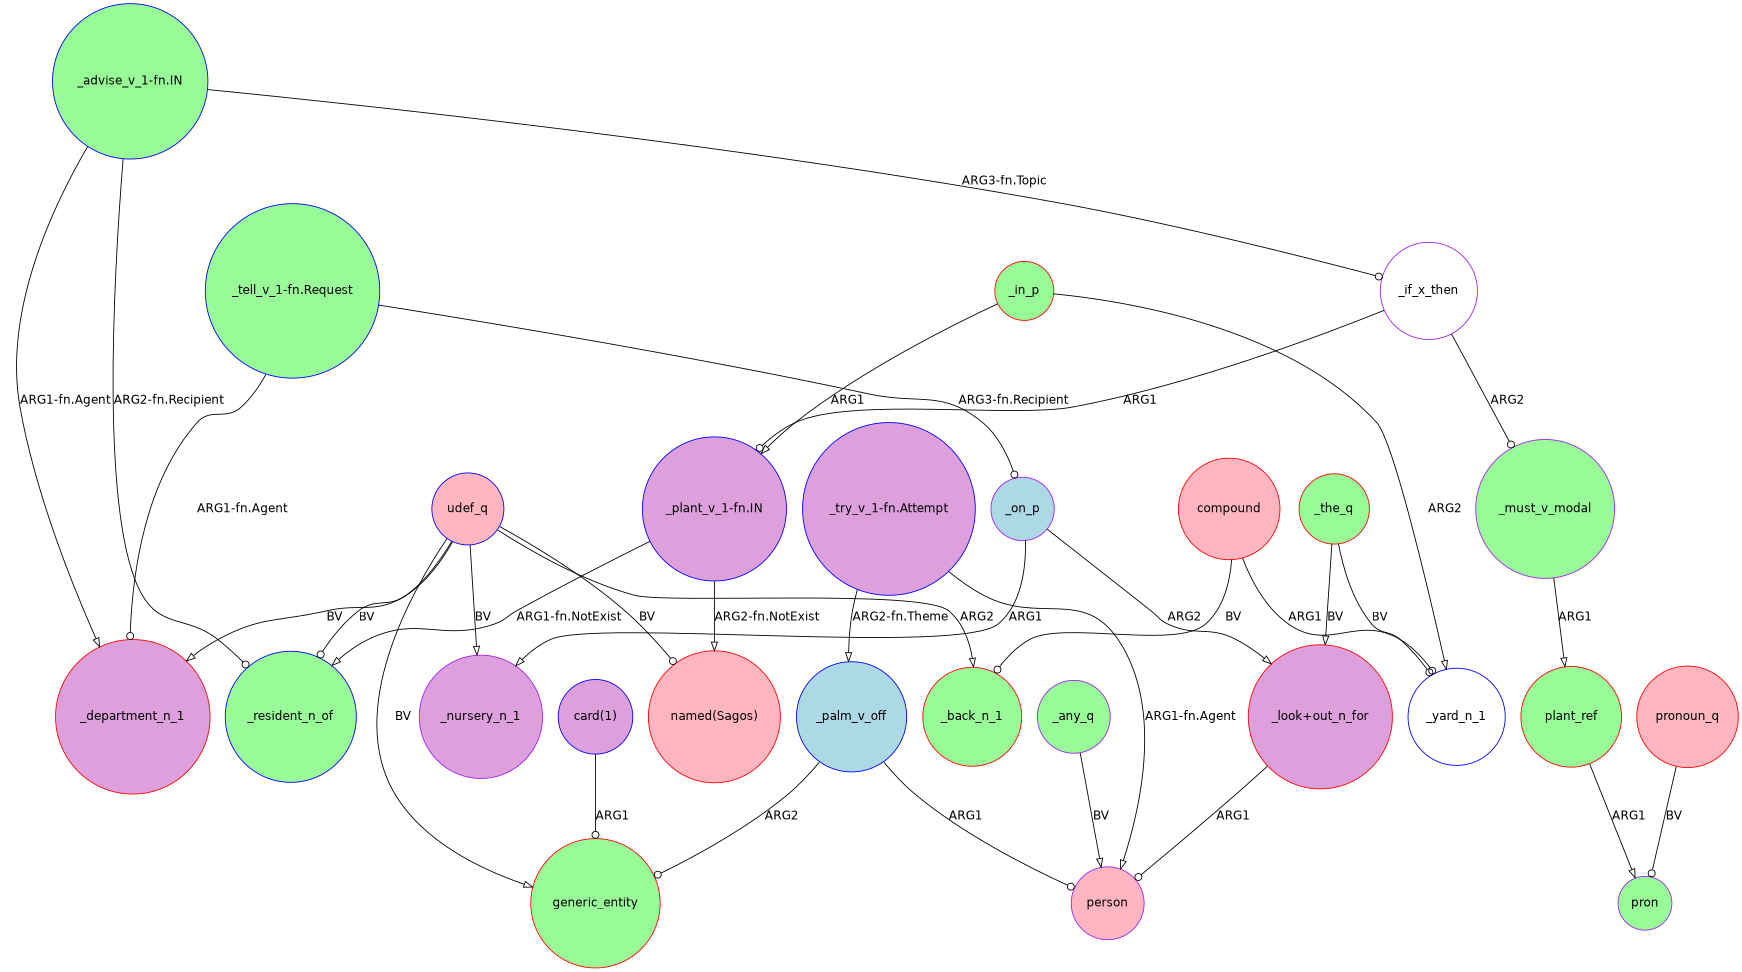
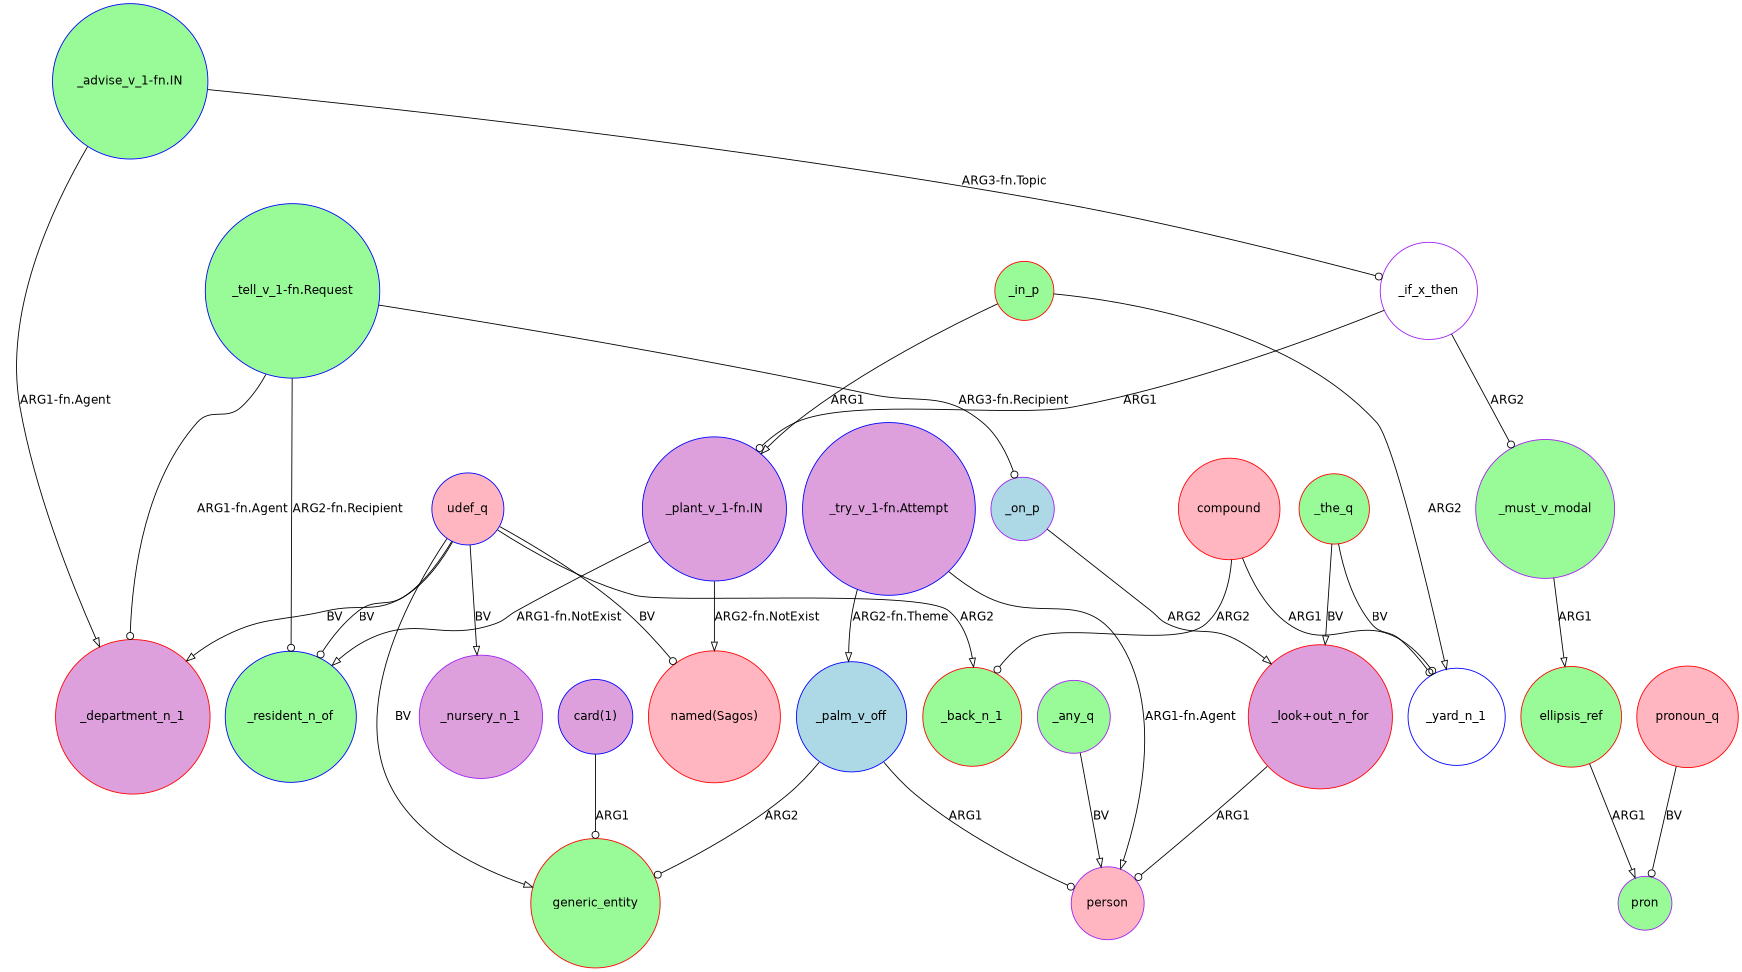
(115, 440) -> (292, 511)
(1234, 617) -> (1234, 617)
(803, 636) -> none
(1571, 717) -> (1571, 717)
